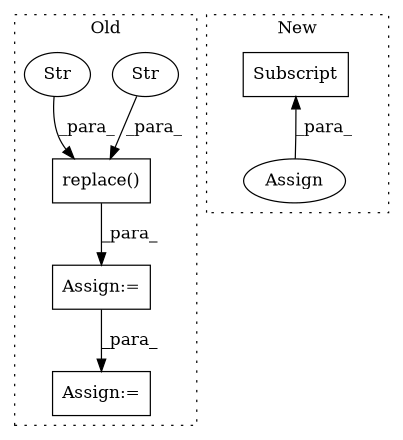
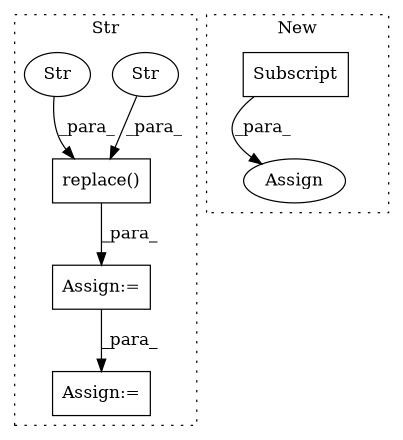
(106, 29) -> (106, 29)
(296, 134) -> (232, 127)
